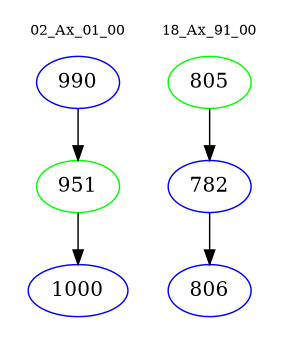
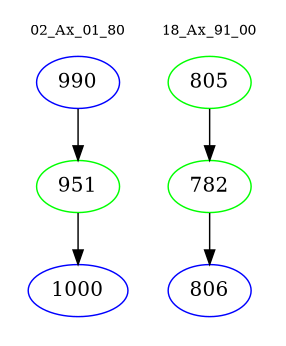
(78, 31) -> (78, 31)
(210, 187) -> (210, 187)
